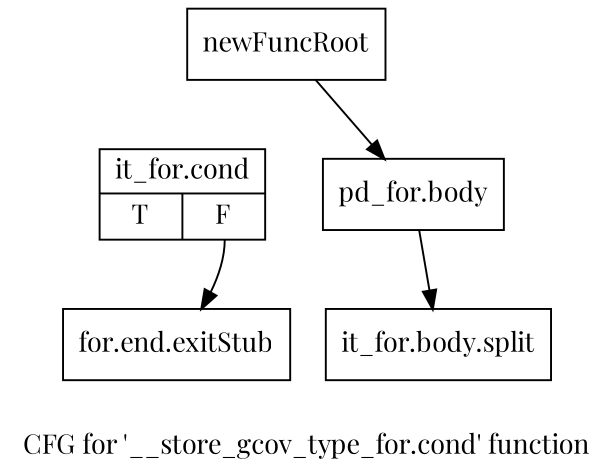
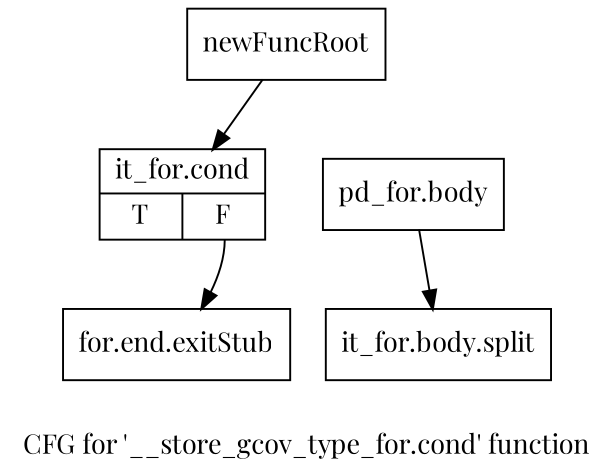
(343, 112) -> (243, 107)
